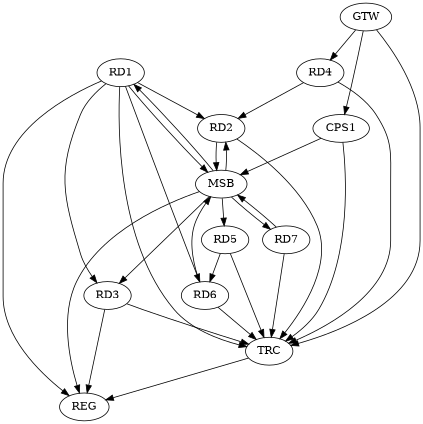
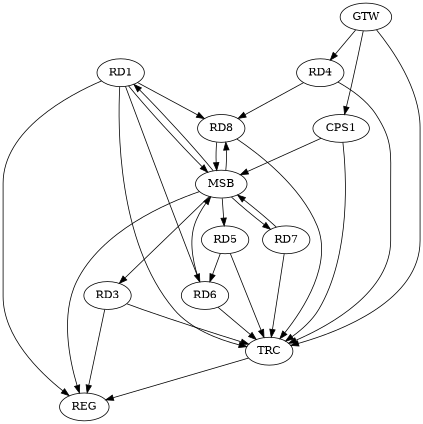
(221, 128) -> (221, 128)
(65, 177) -> none
